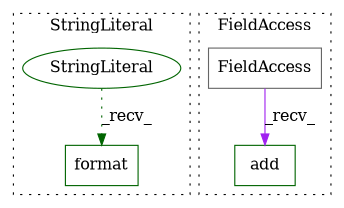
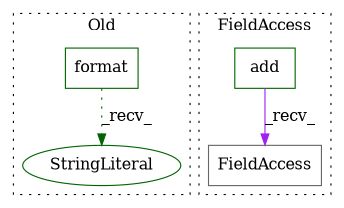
(102, 26) -> (102, 26)
(102, 111) -> (102, 111)
(265, 111) -> (265, 111)
